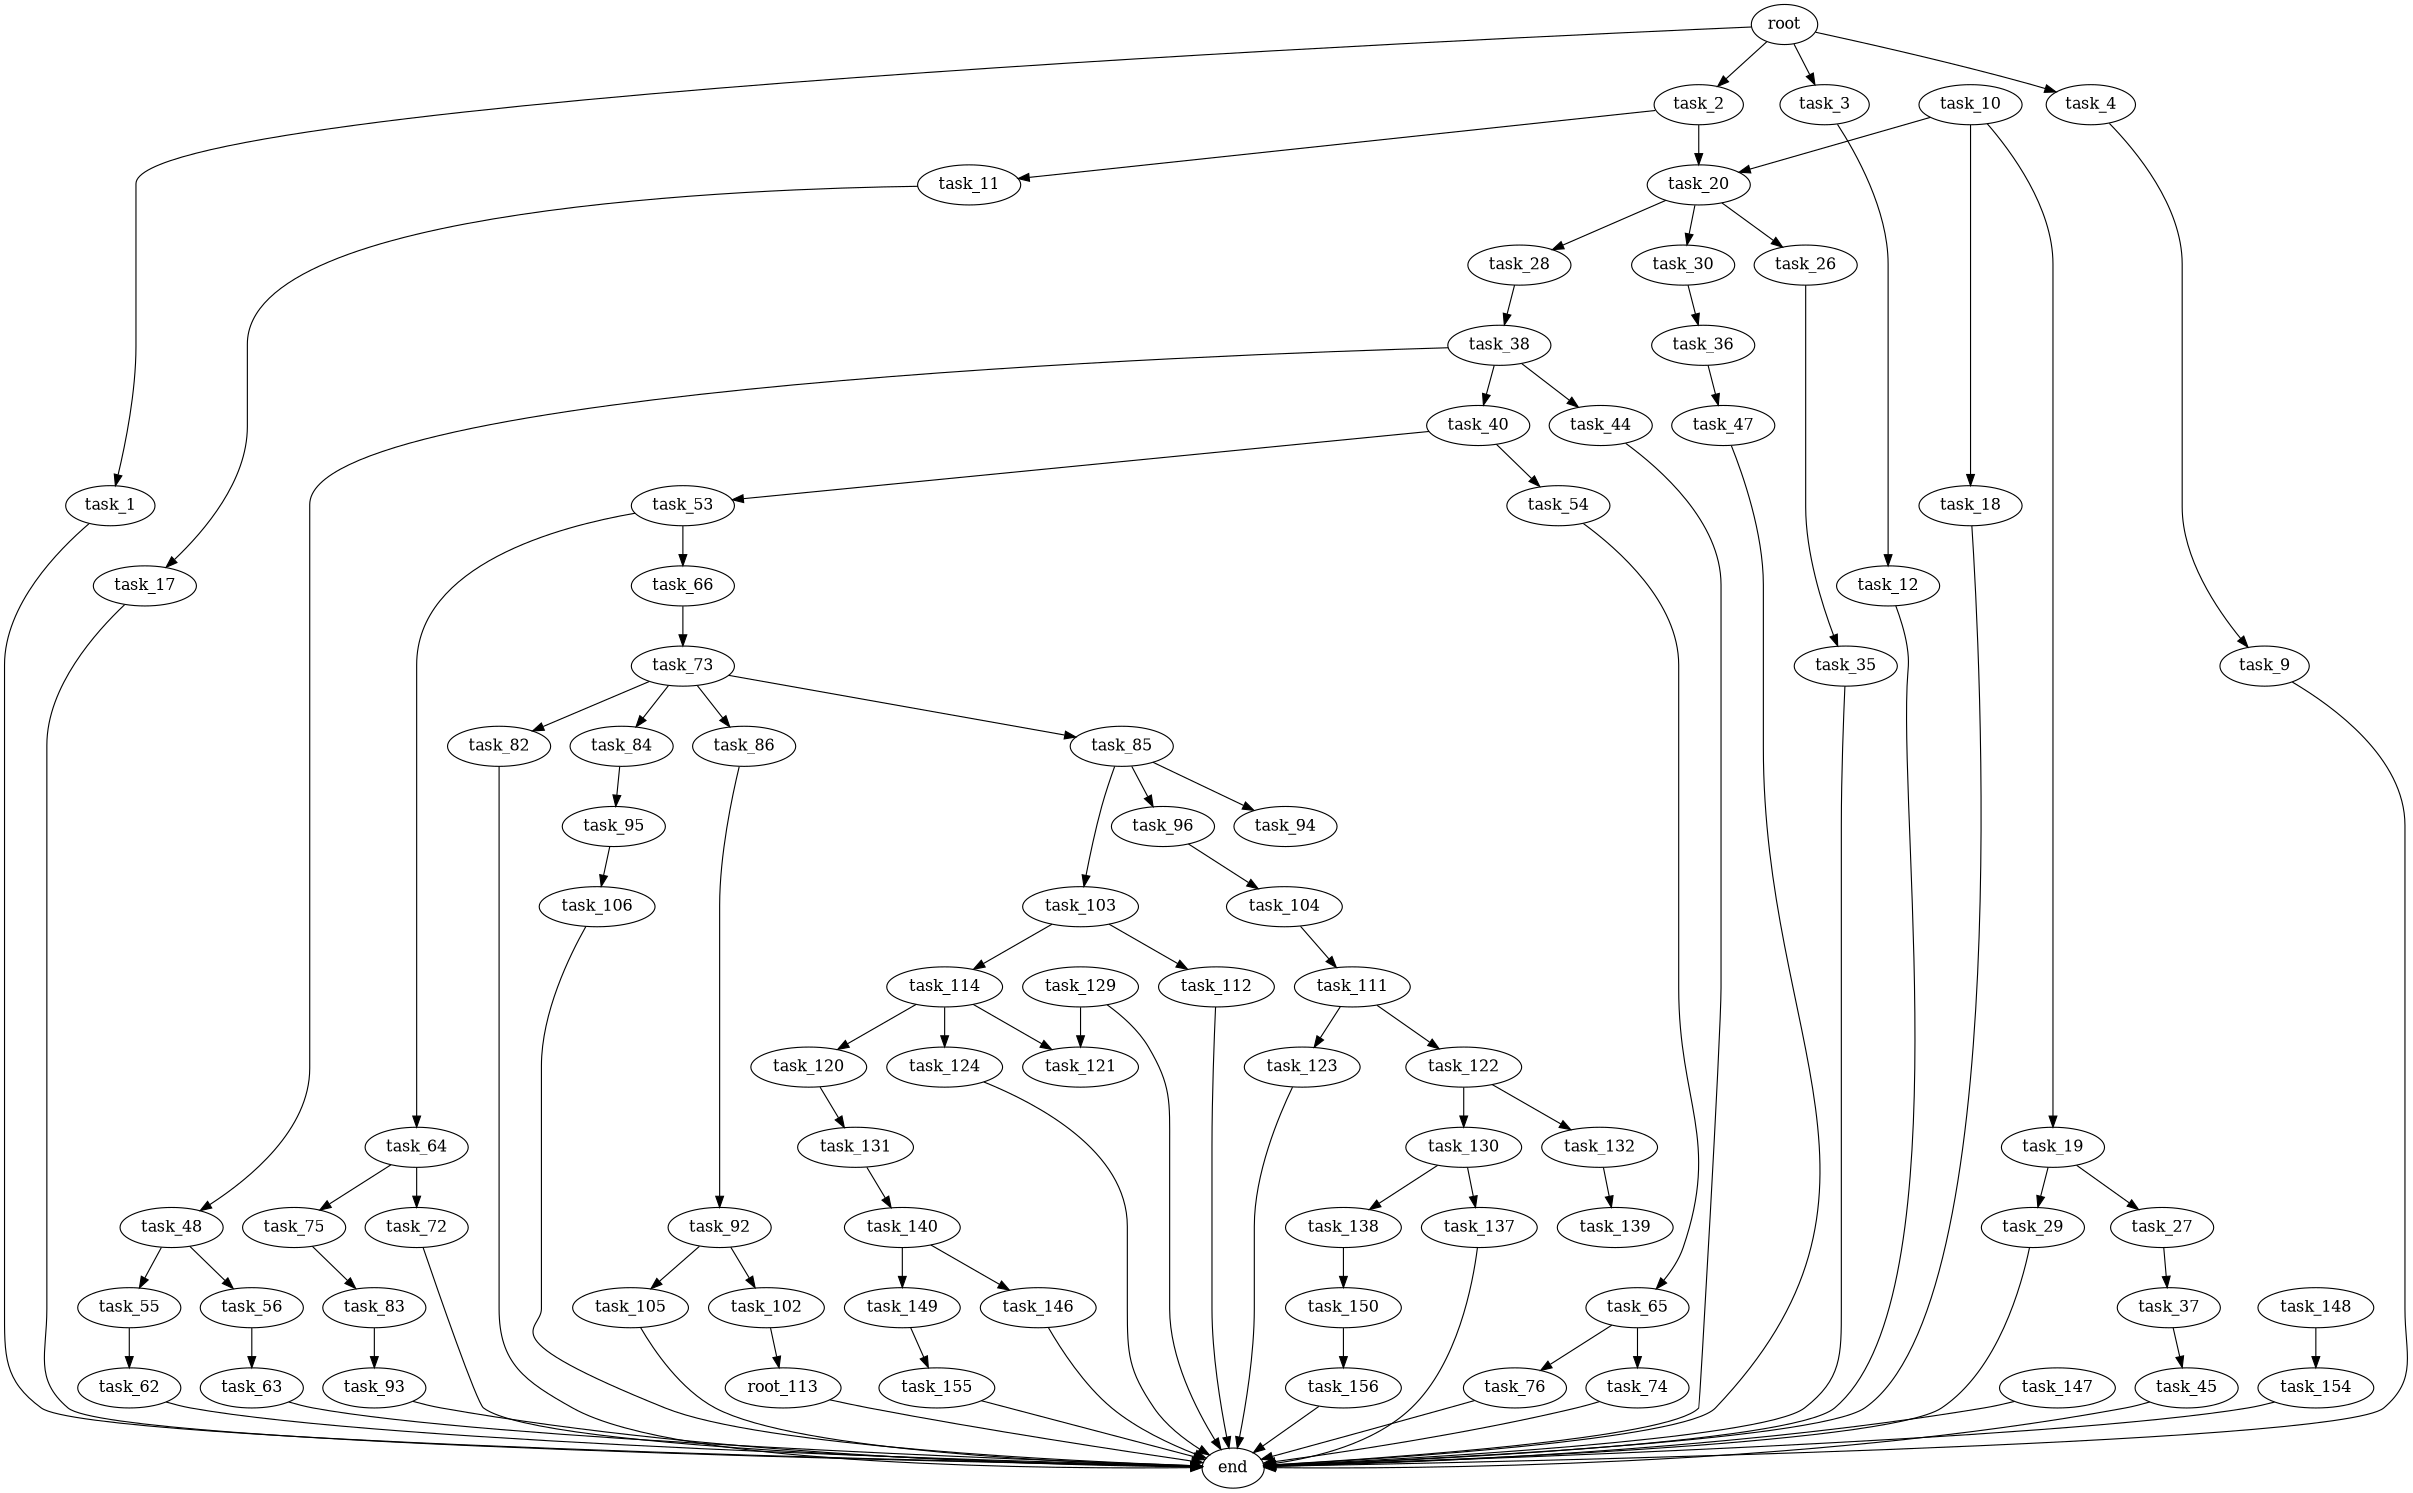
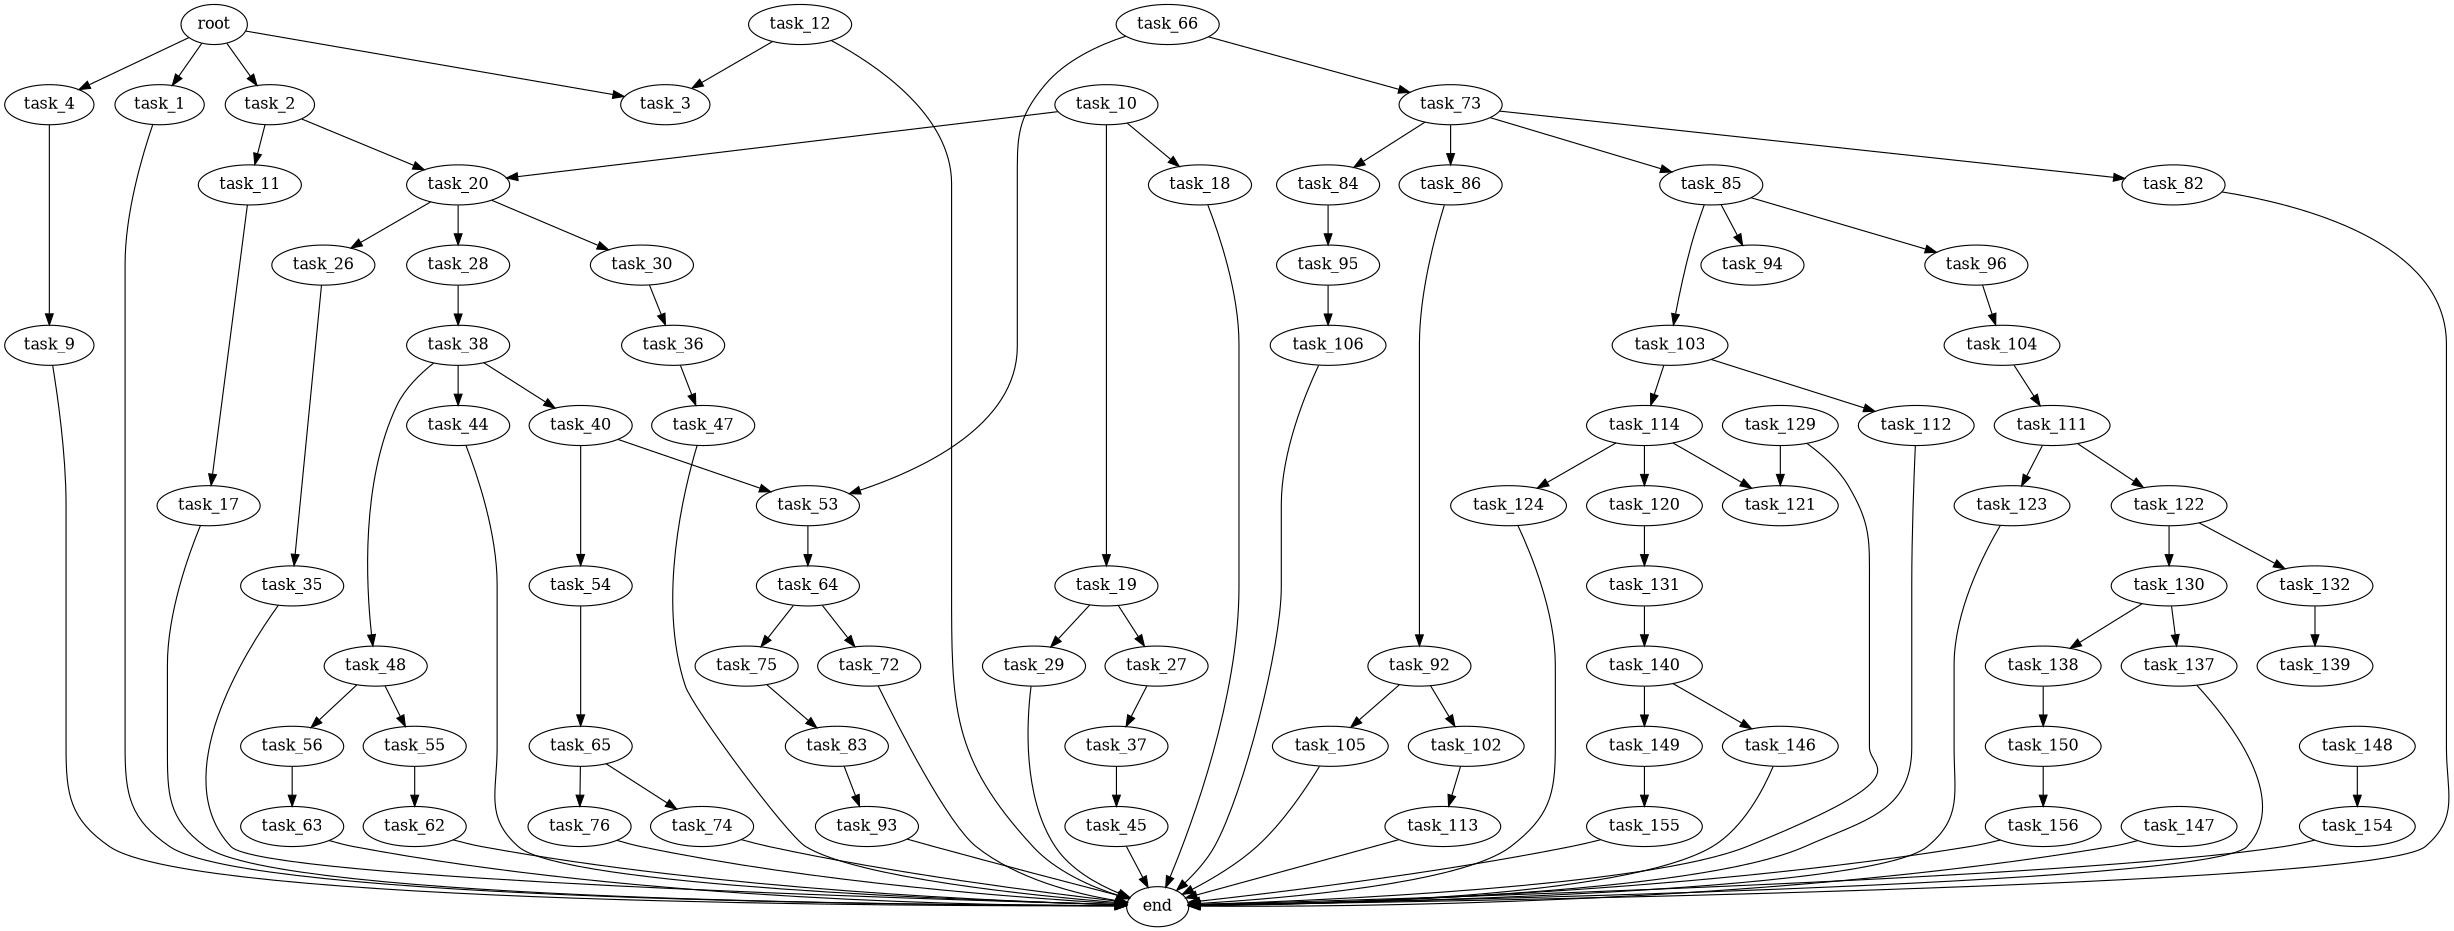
(1888, 334) -> (737, 62)
(683, 540) -> (1017, 278)
(783, 1388) -> (1443, 827)
